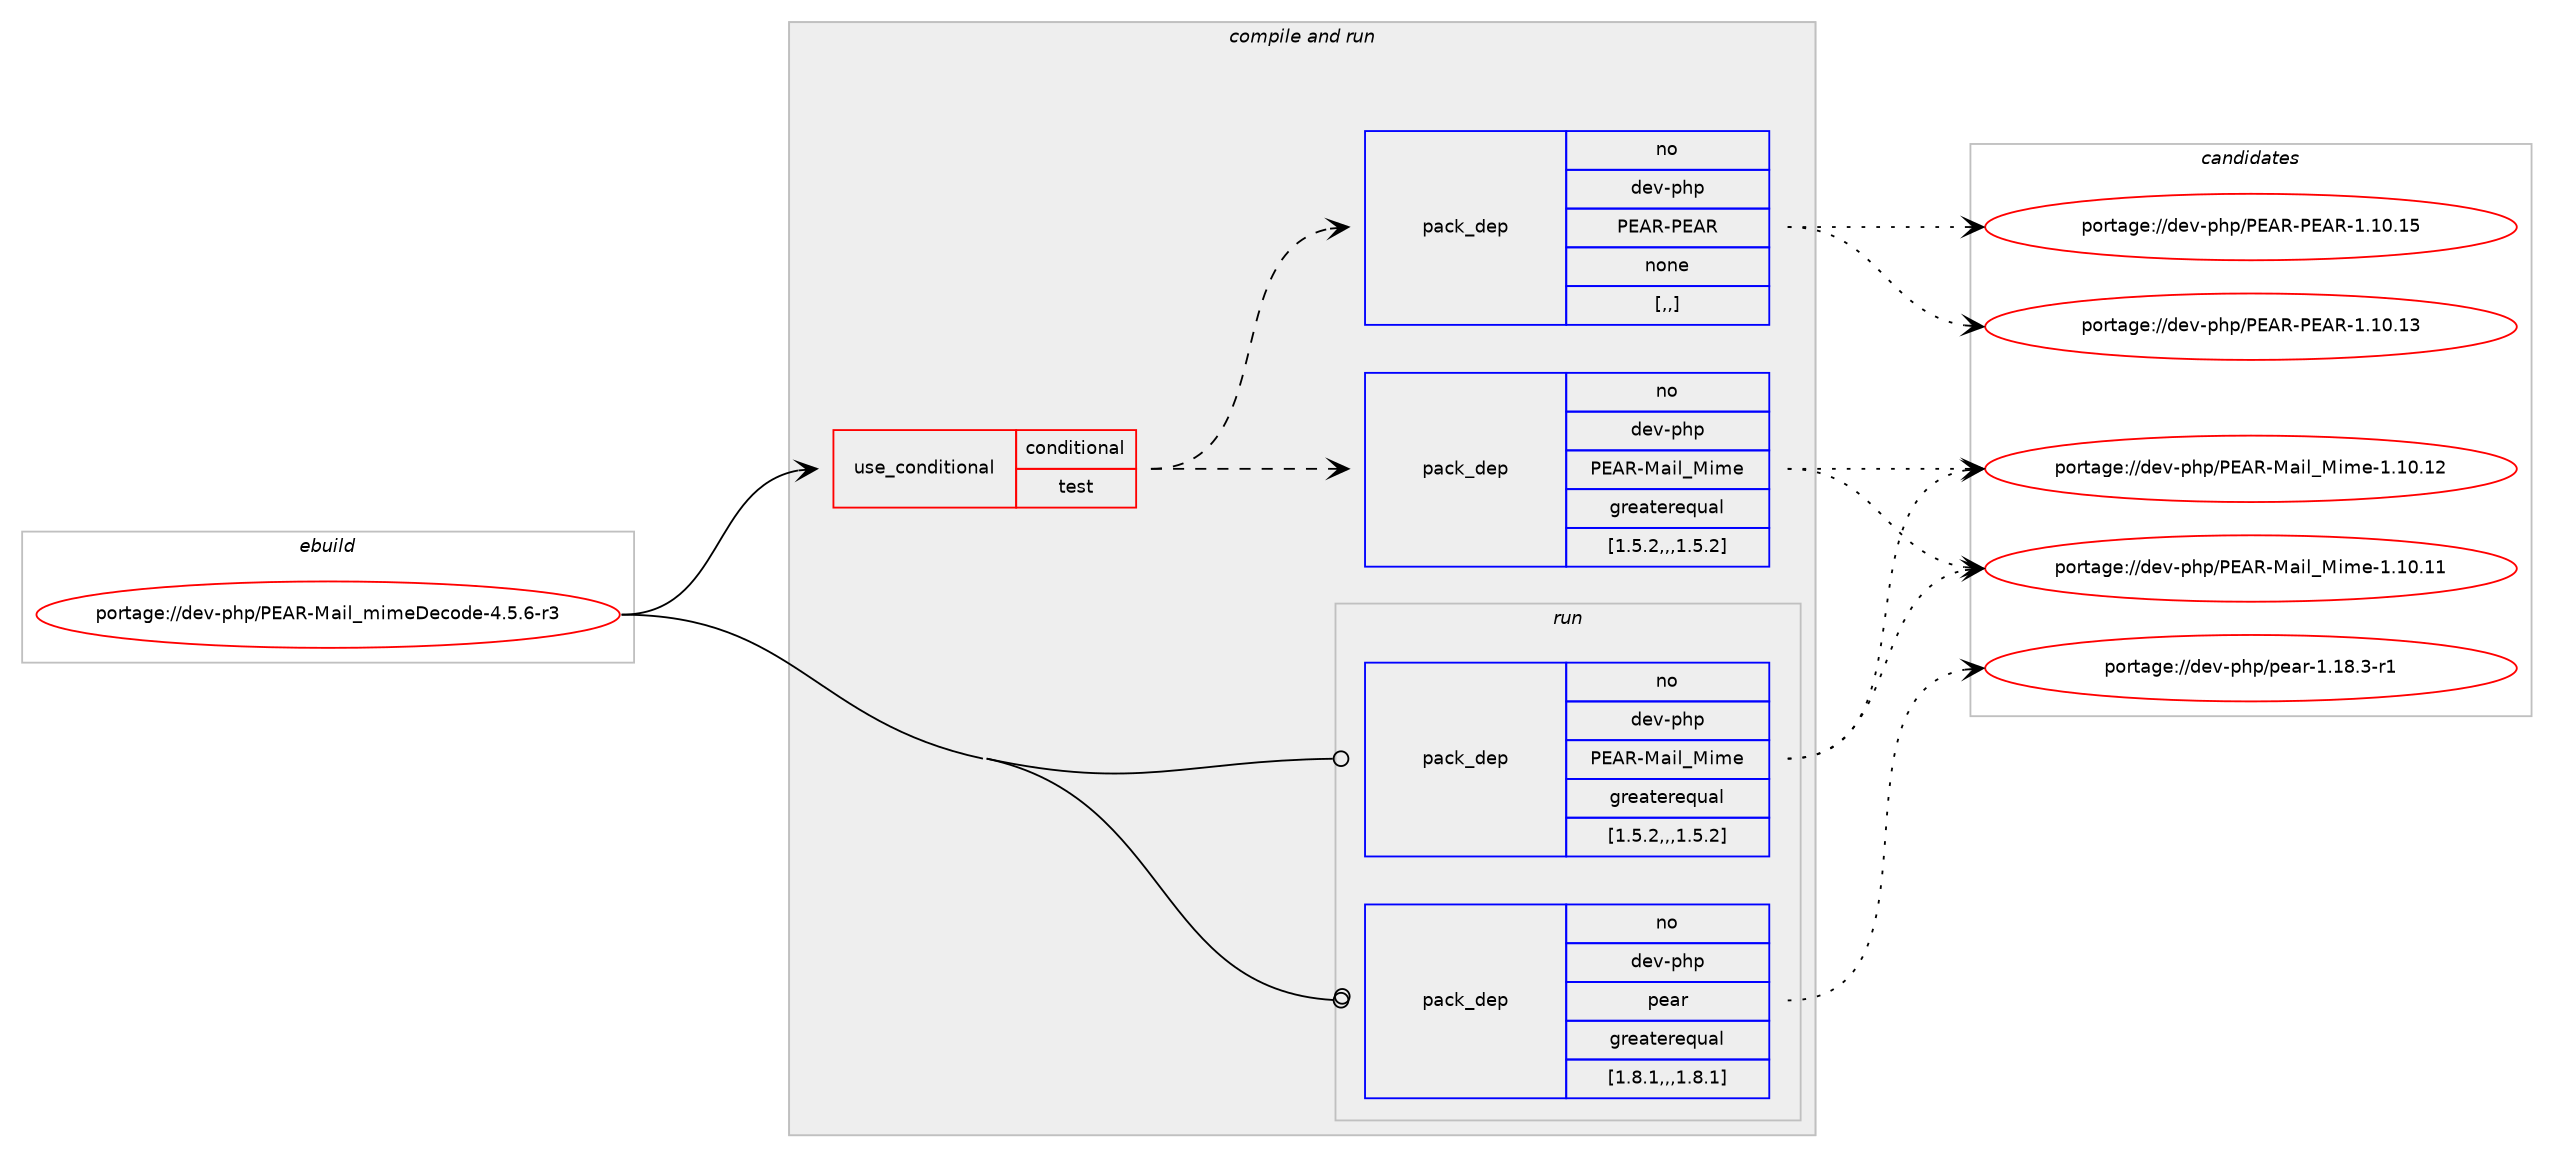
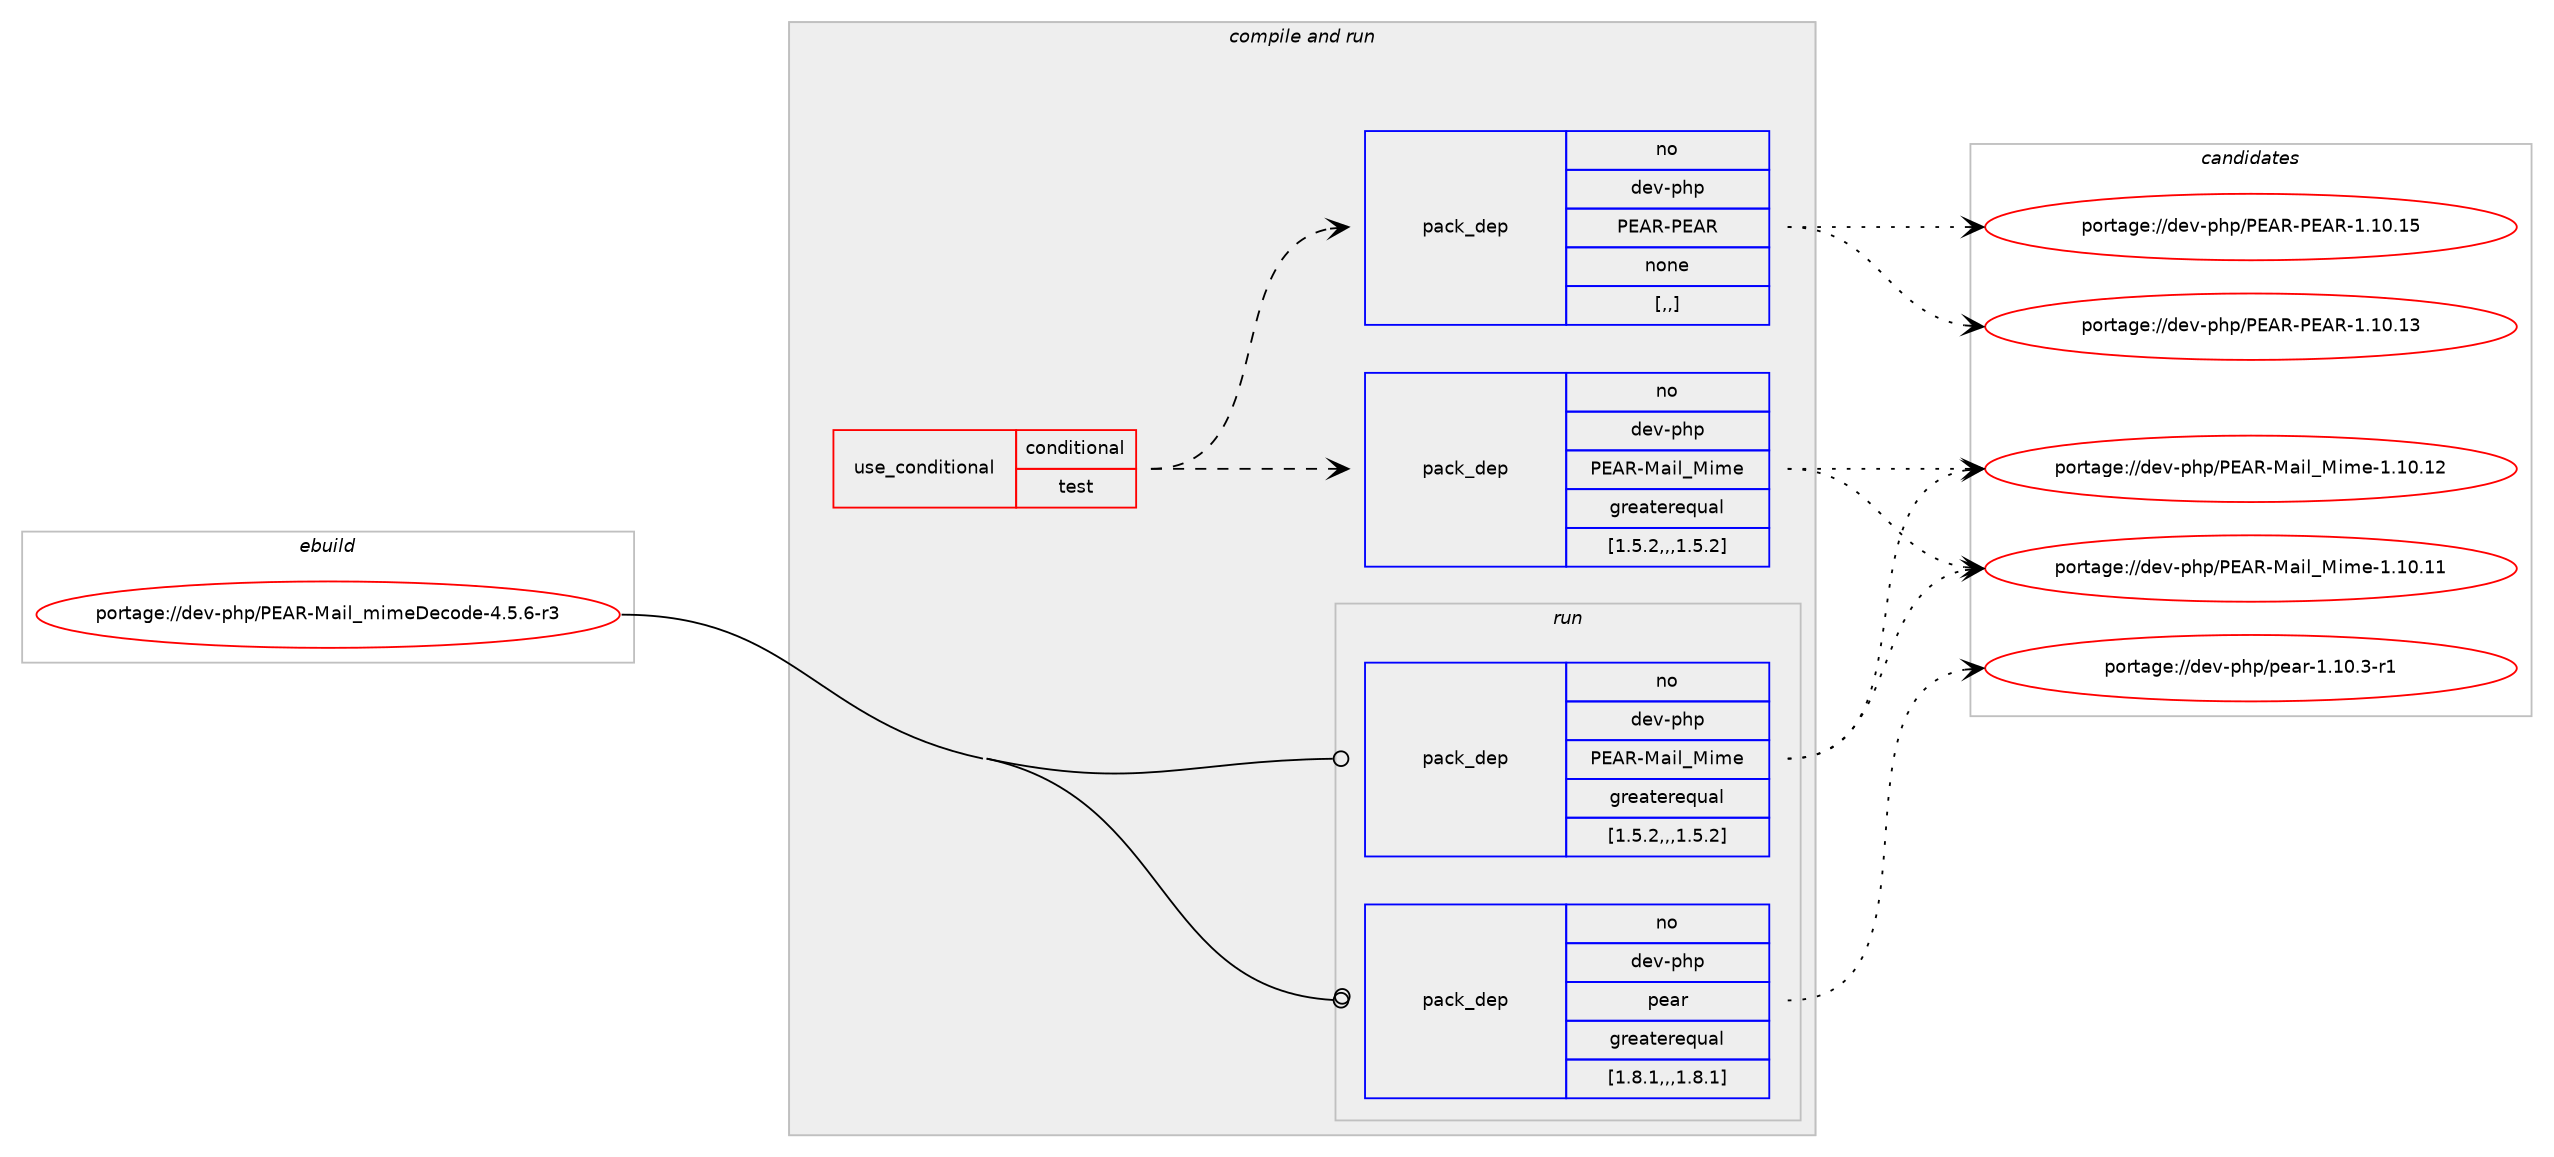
(714, 550) -> none
(2251, 668) -> (2251, 668)
